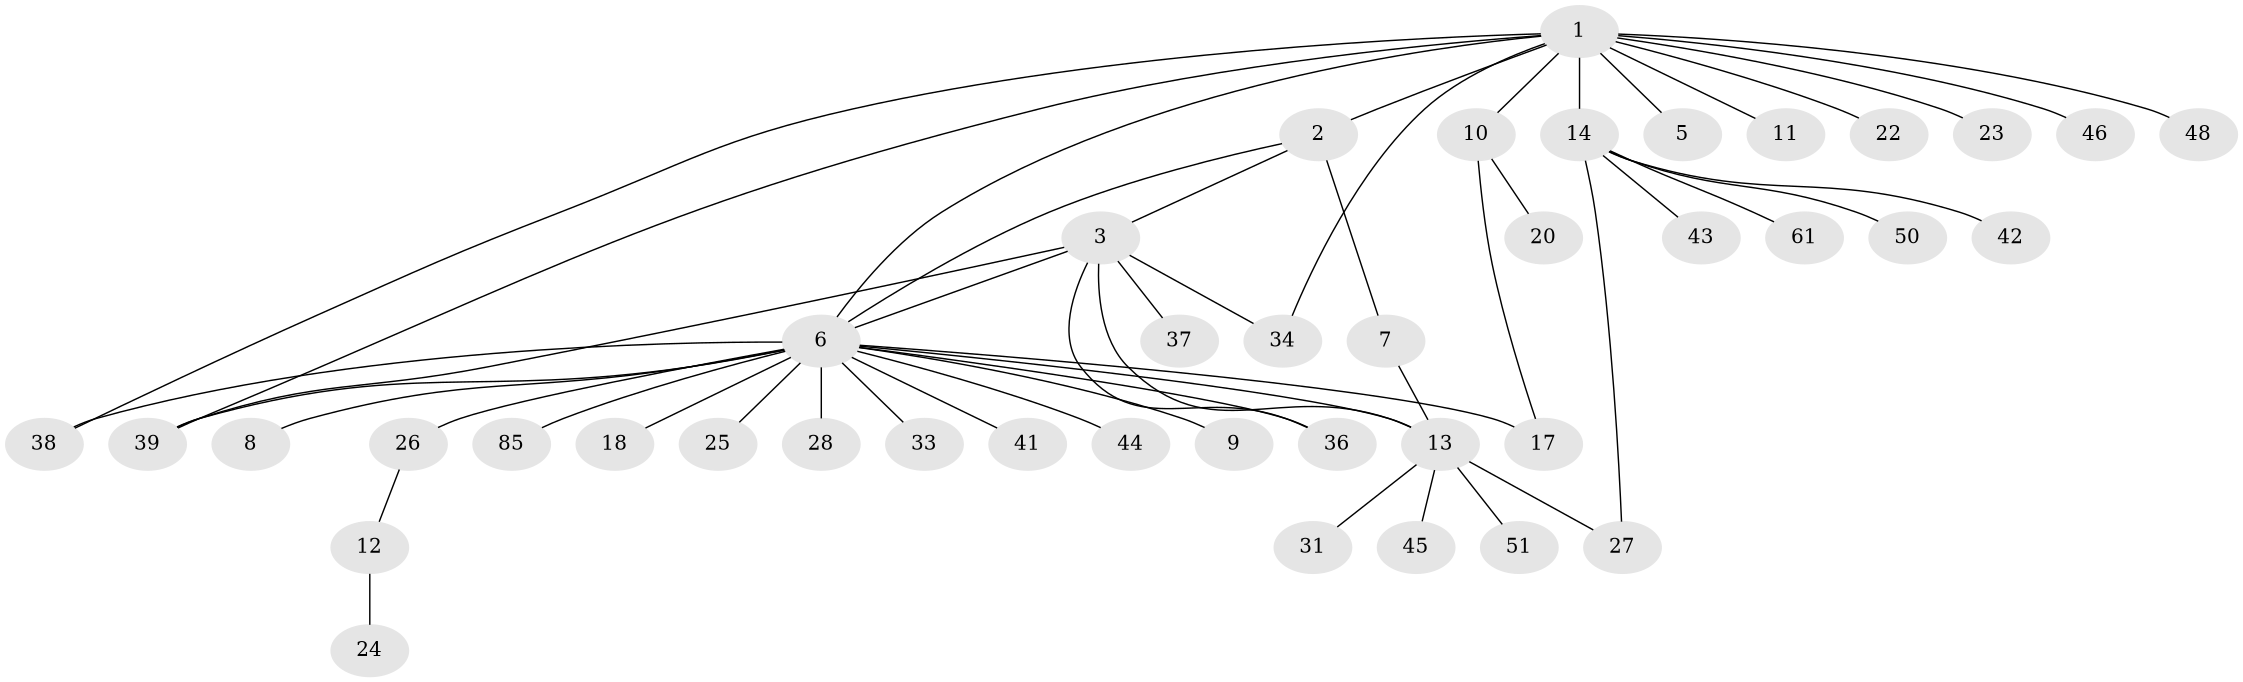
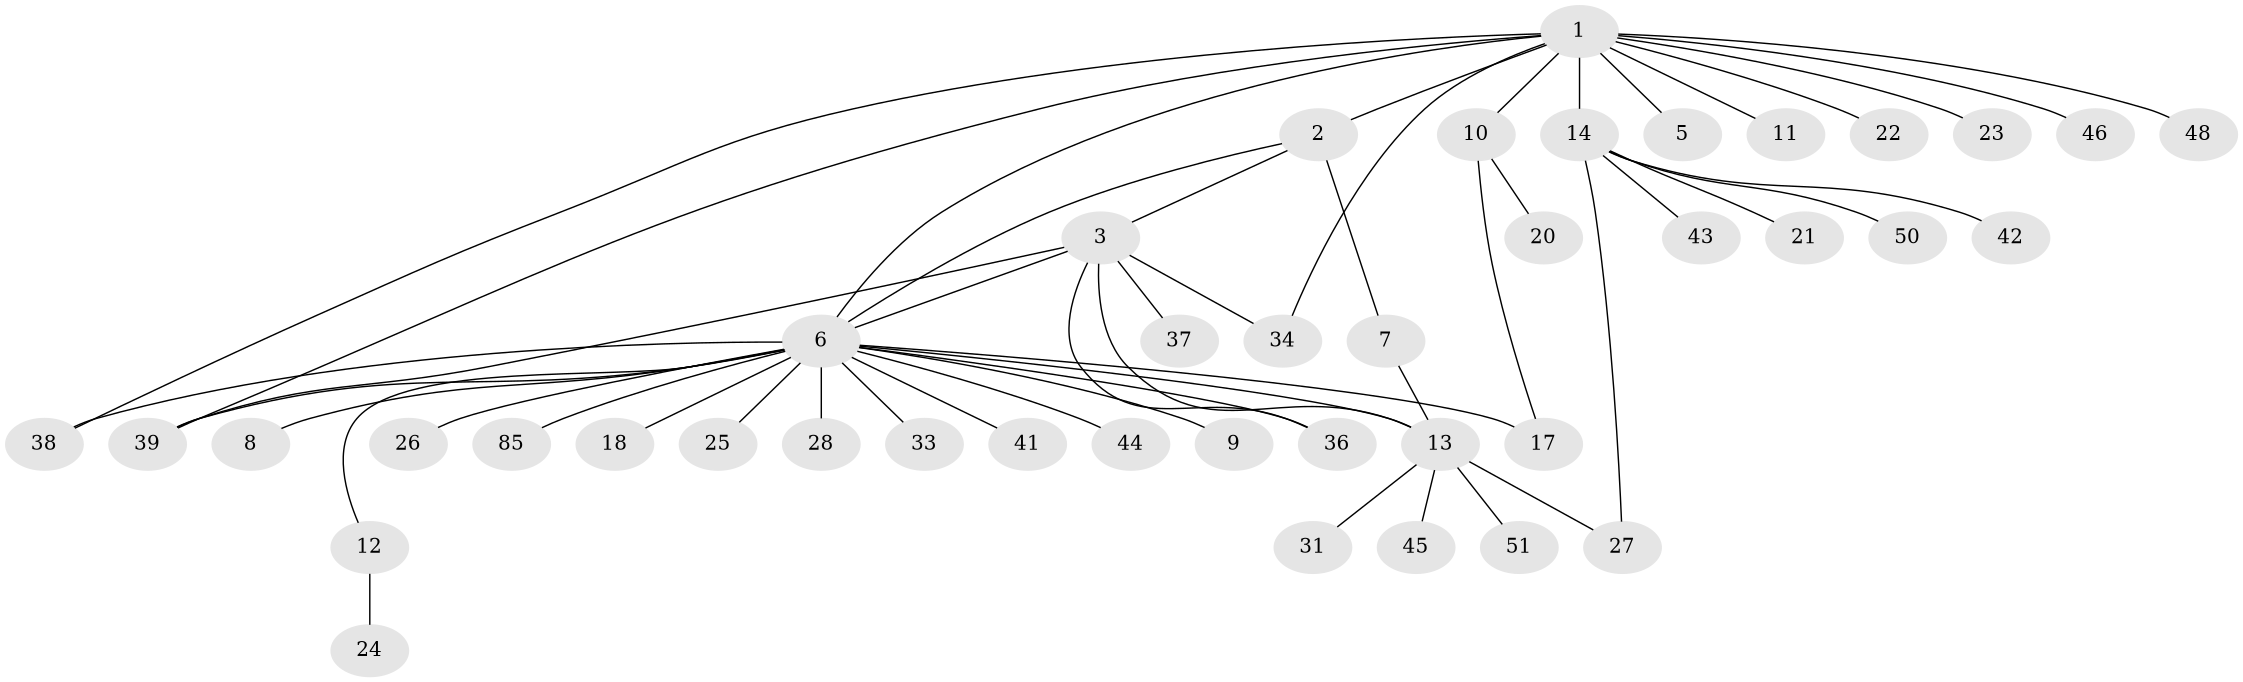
(1805, 238) -> (1805, 238)
(389, 496) -> (513, 376)
